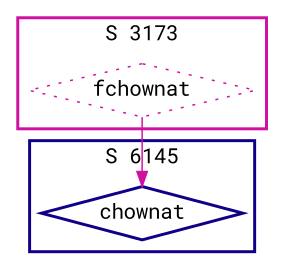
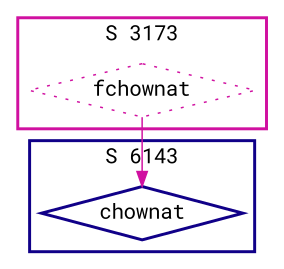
(142, 158) -> (142, 158)
